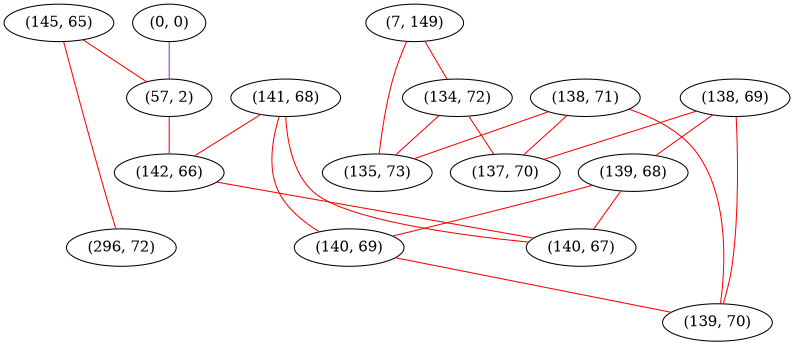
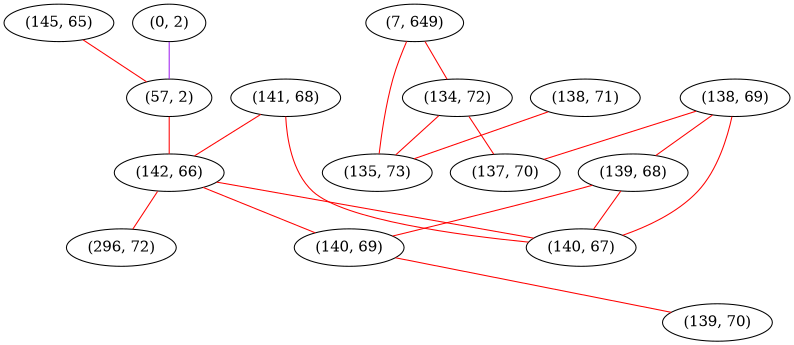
(169, 23) -> (169, 23)
(415, 23) -> (415, 23)
(89, 135) -> (145, 210)
(545, 135) -> none
(275, 183) -> (259, 210)
(713, 186) -> none
(737, 211) -> (696, 193)
